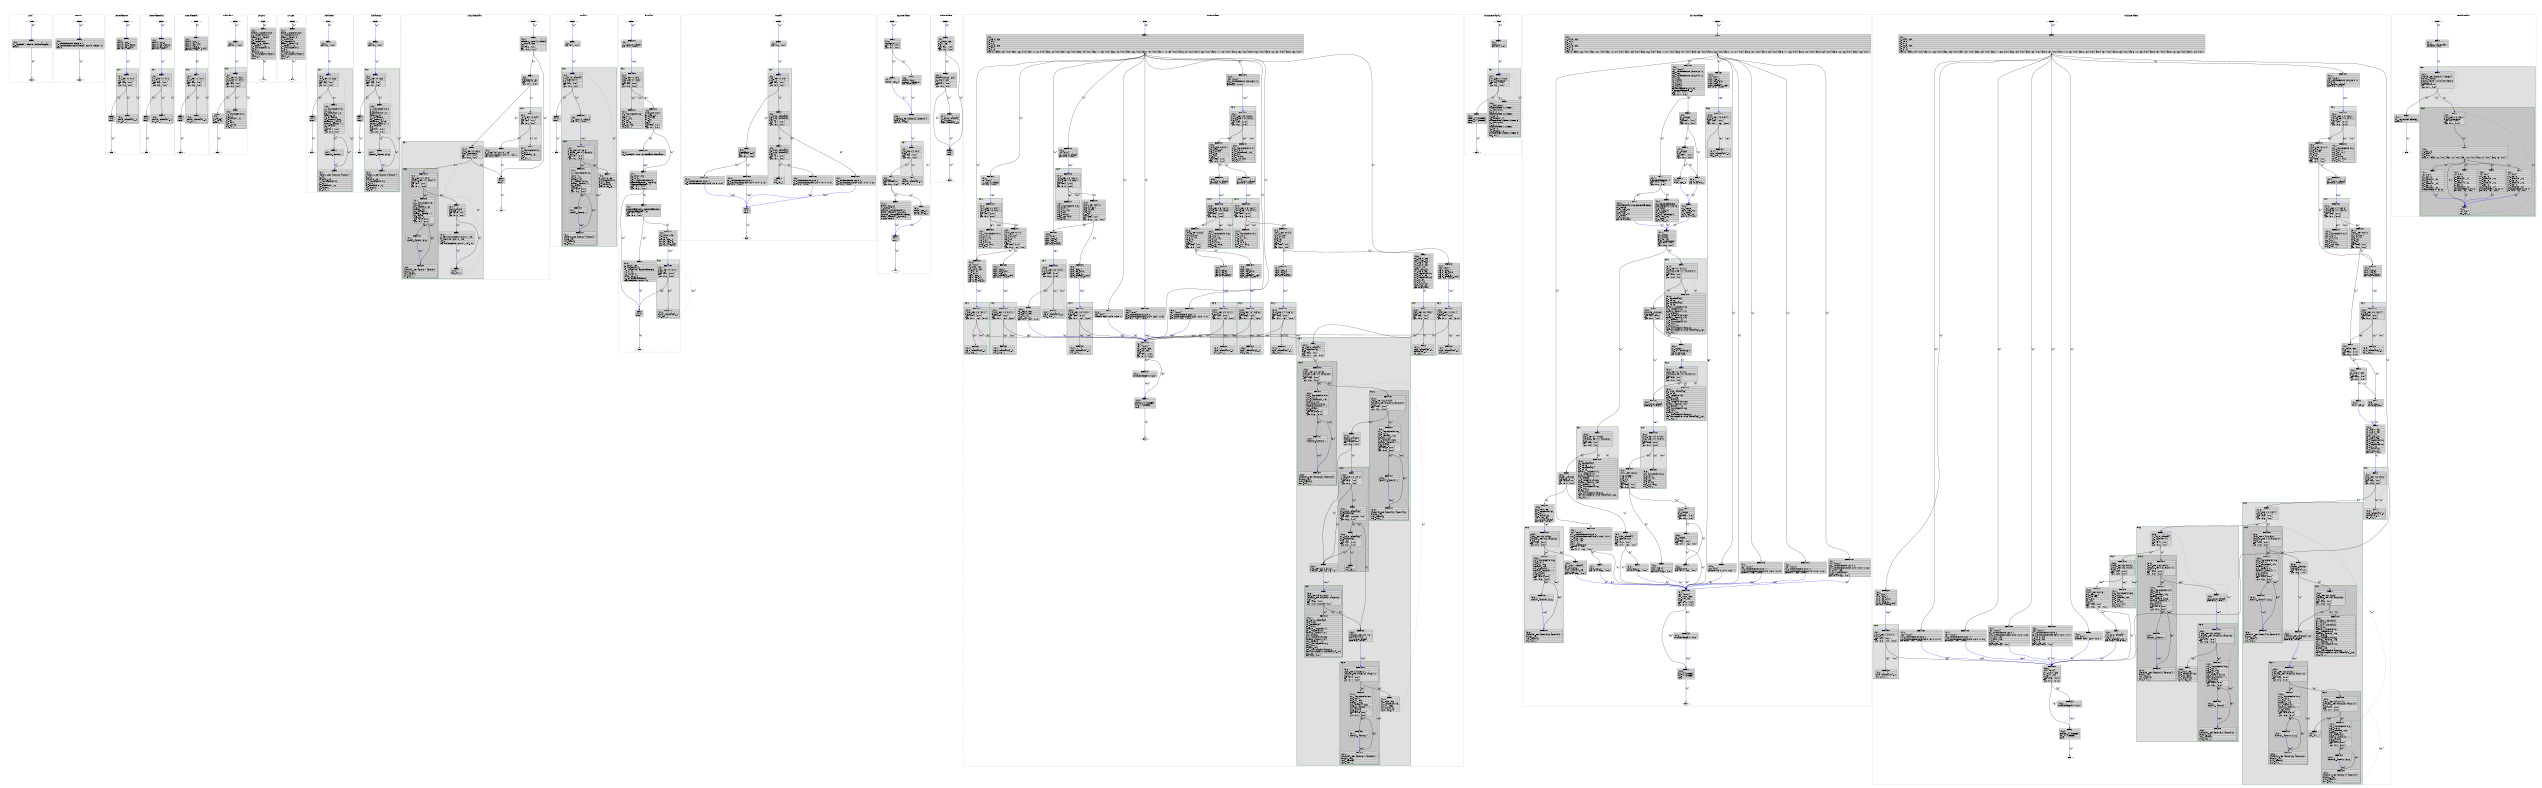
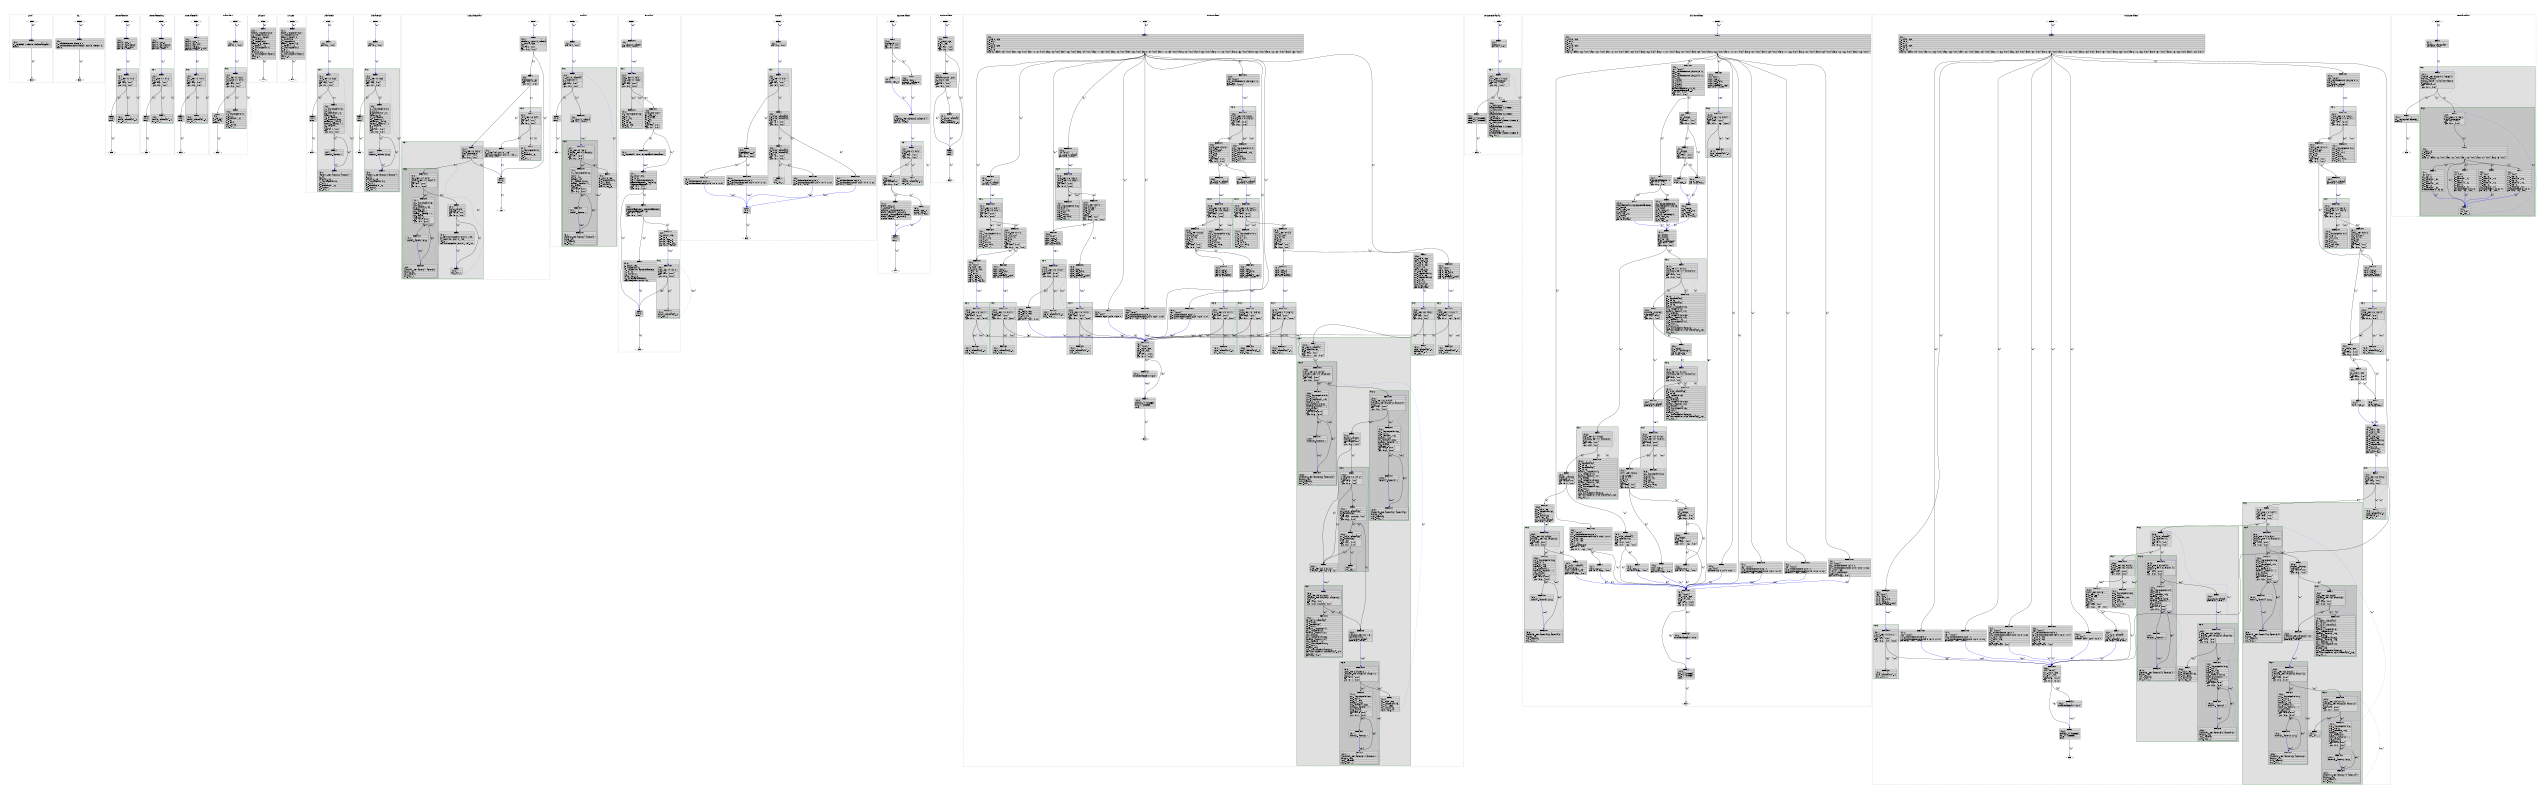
(79, 16) -> (79, 16)
